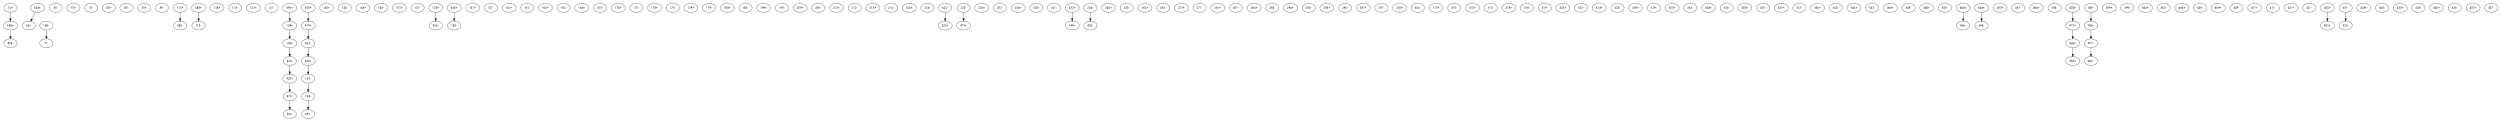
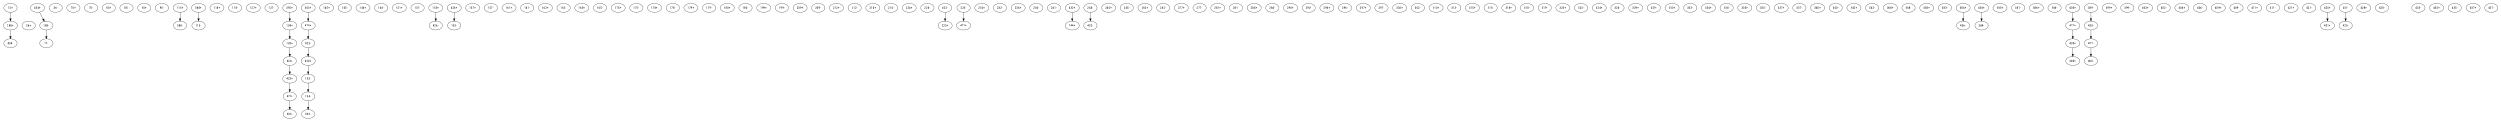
(2400, 8) -> none
(34, 16) -> (41, 16)
